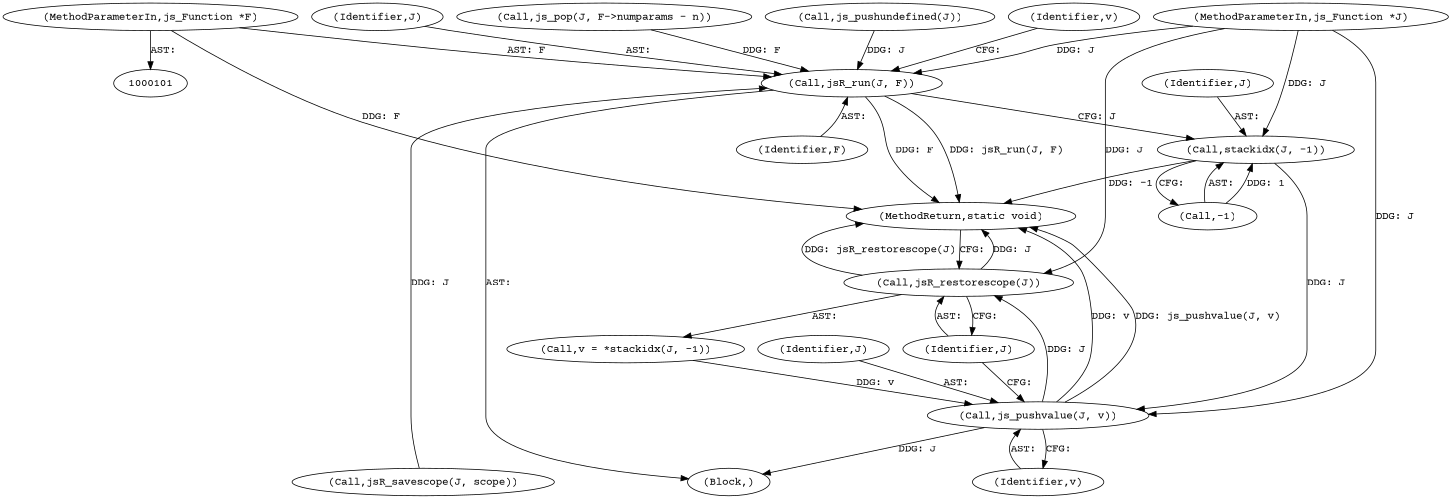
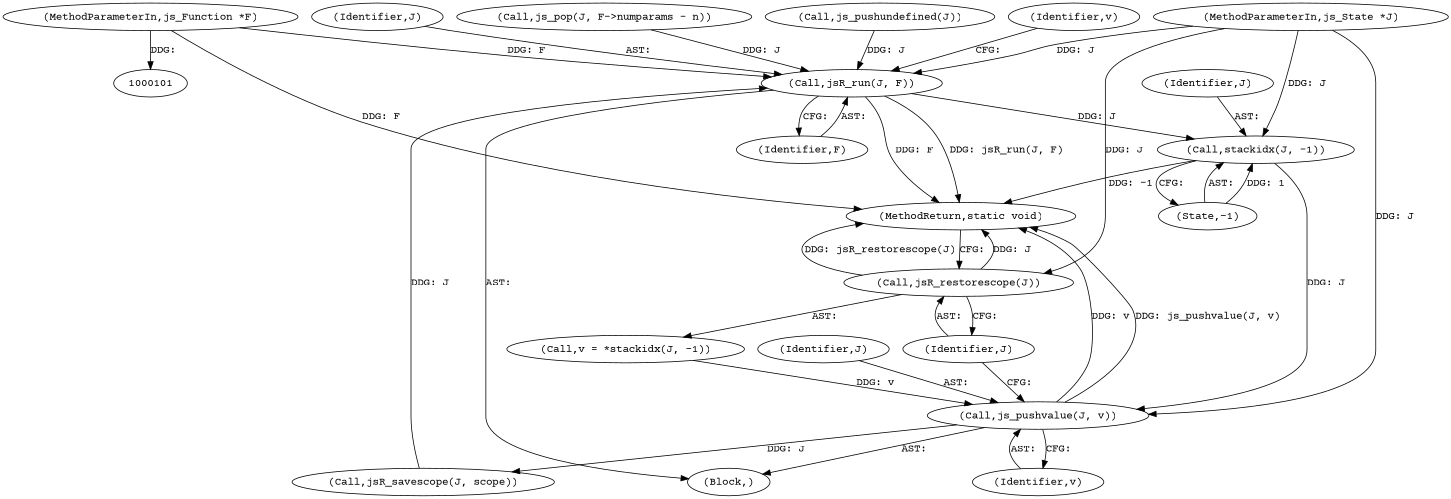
(1301, 17) -> (1301, 17)
(167, 50) -> (167, 50)
(526, 50) -> (526, 50)
(762, 50) -> (762, 50)
none -> (804, 109)
(1097, 116) -> (1097, 116)
(1208, 216) -> (1208, 216)
(1044, 341) -> (738, 448)
(917, 449) -> (917, 449)
